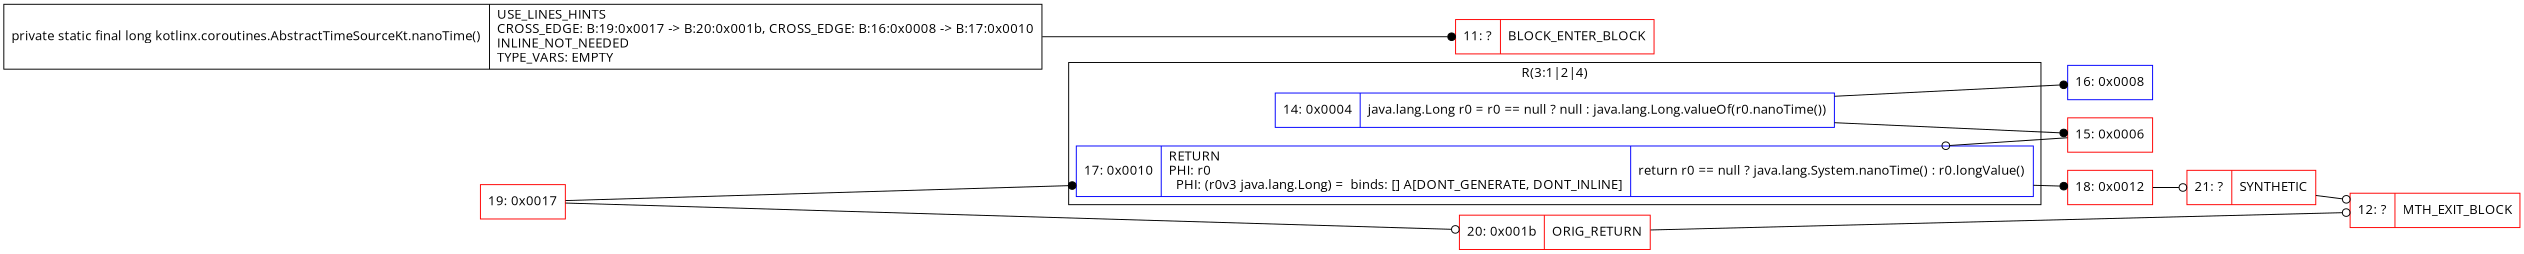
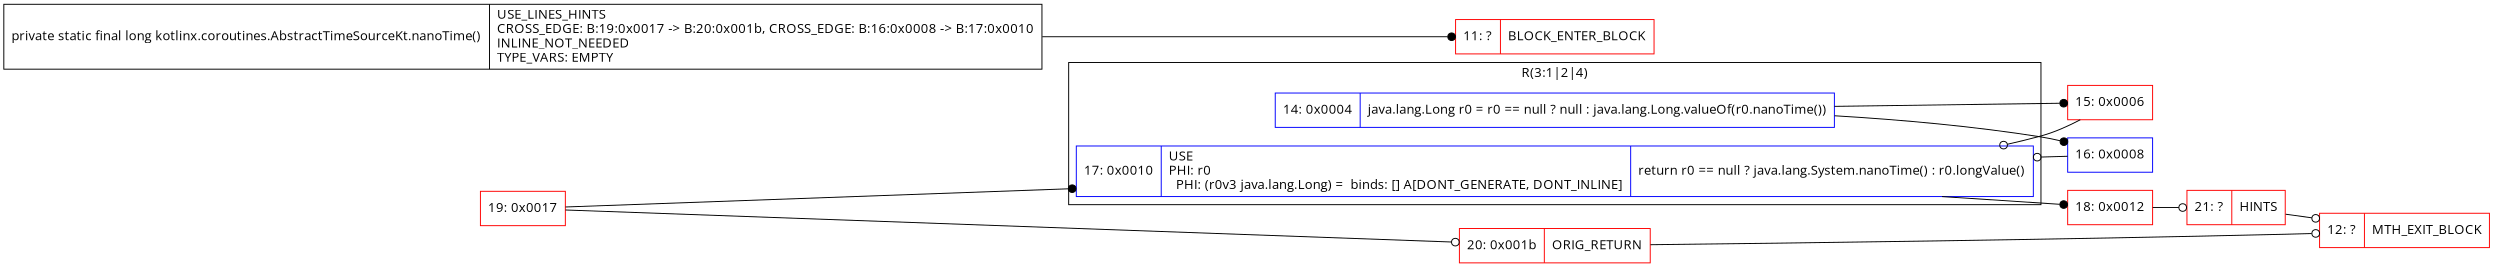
(1195, 156) -> (1181, 156)
none -> (2054, 157)
(2274, 187) -> (2259, 207)
